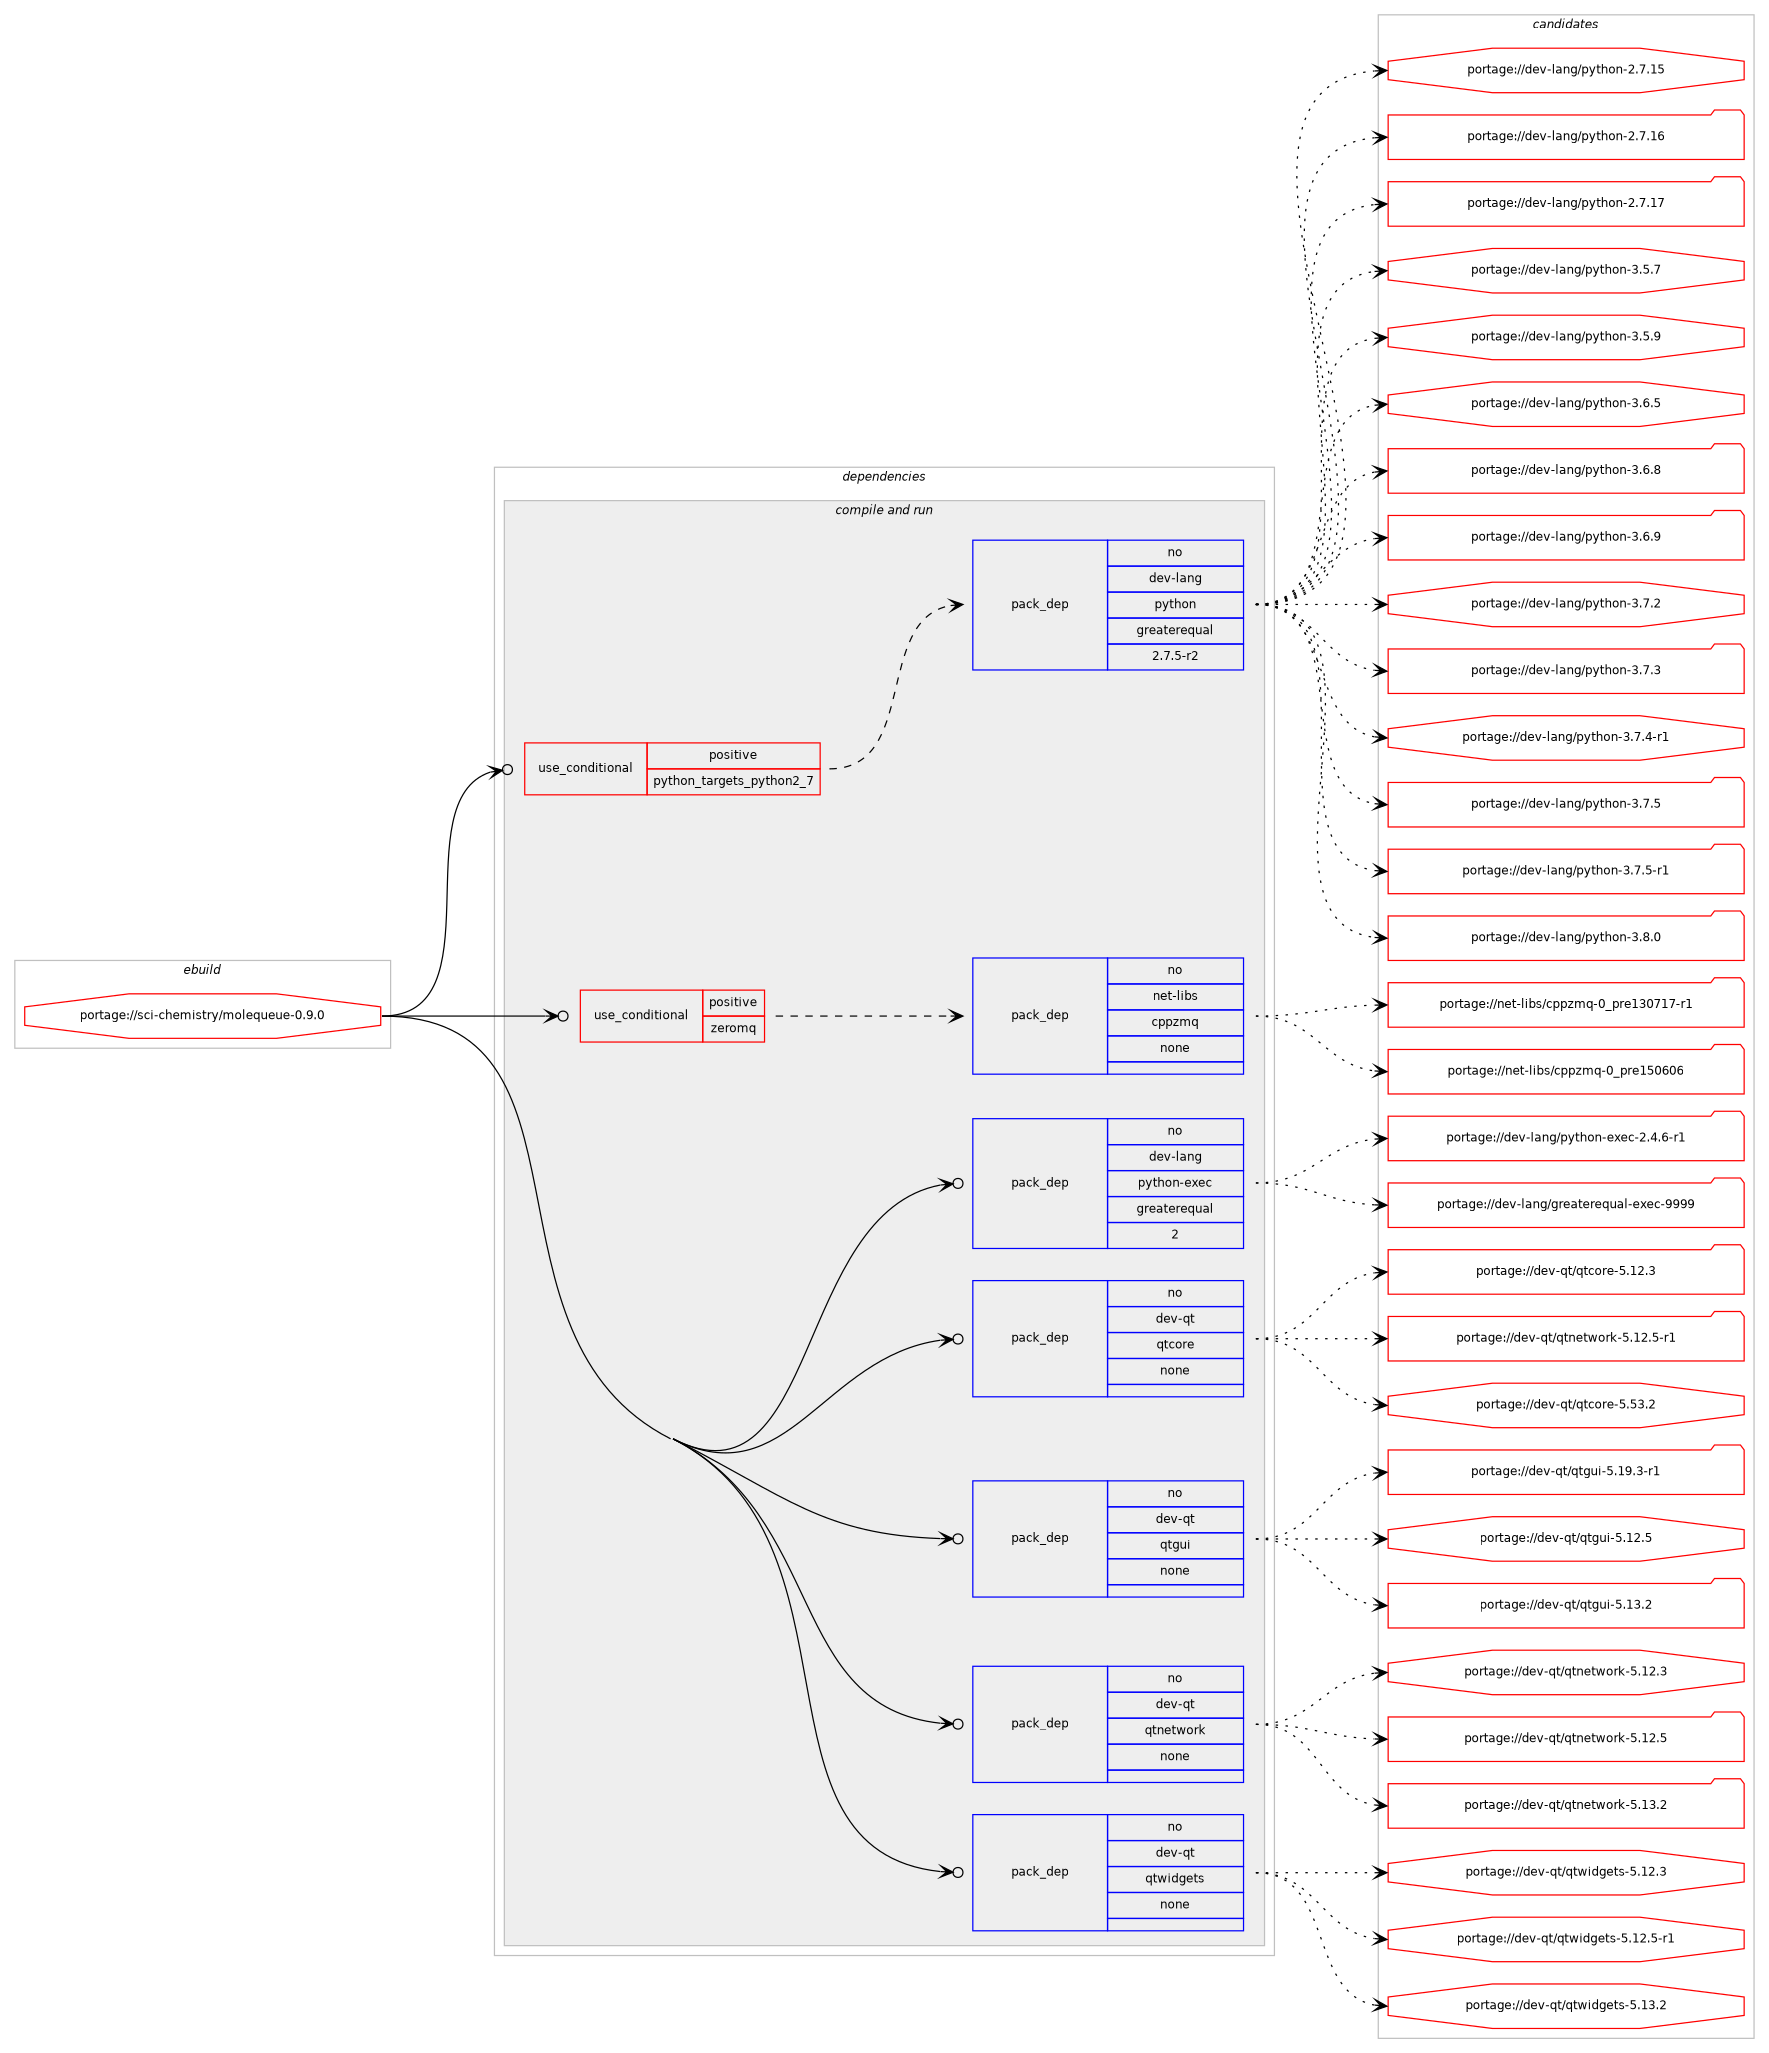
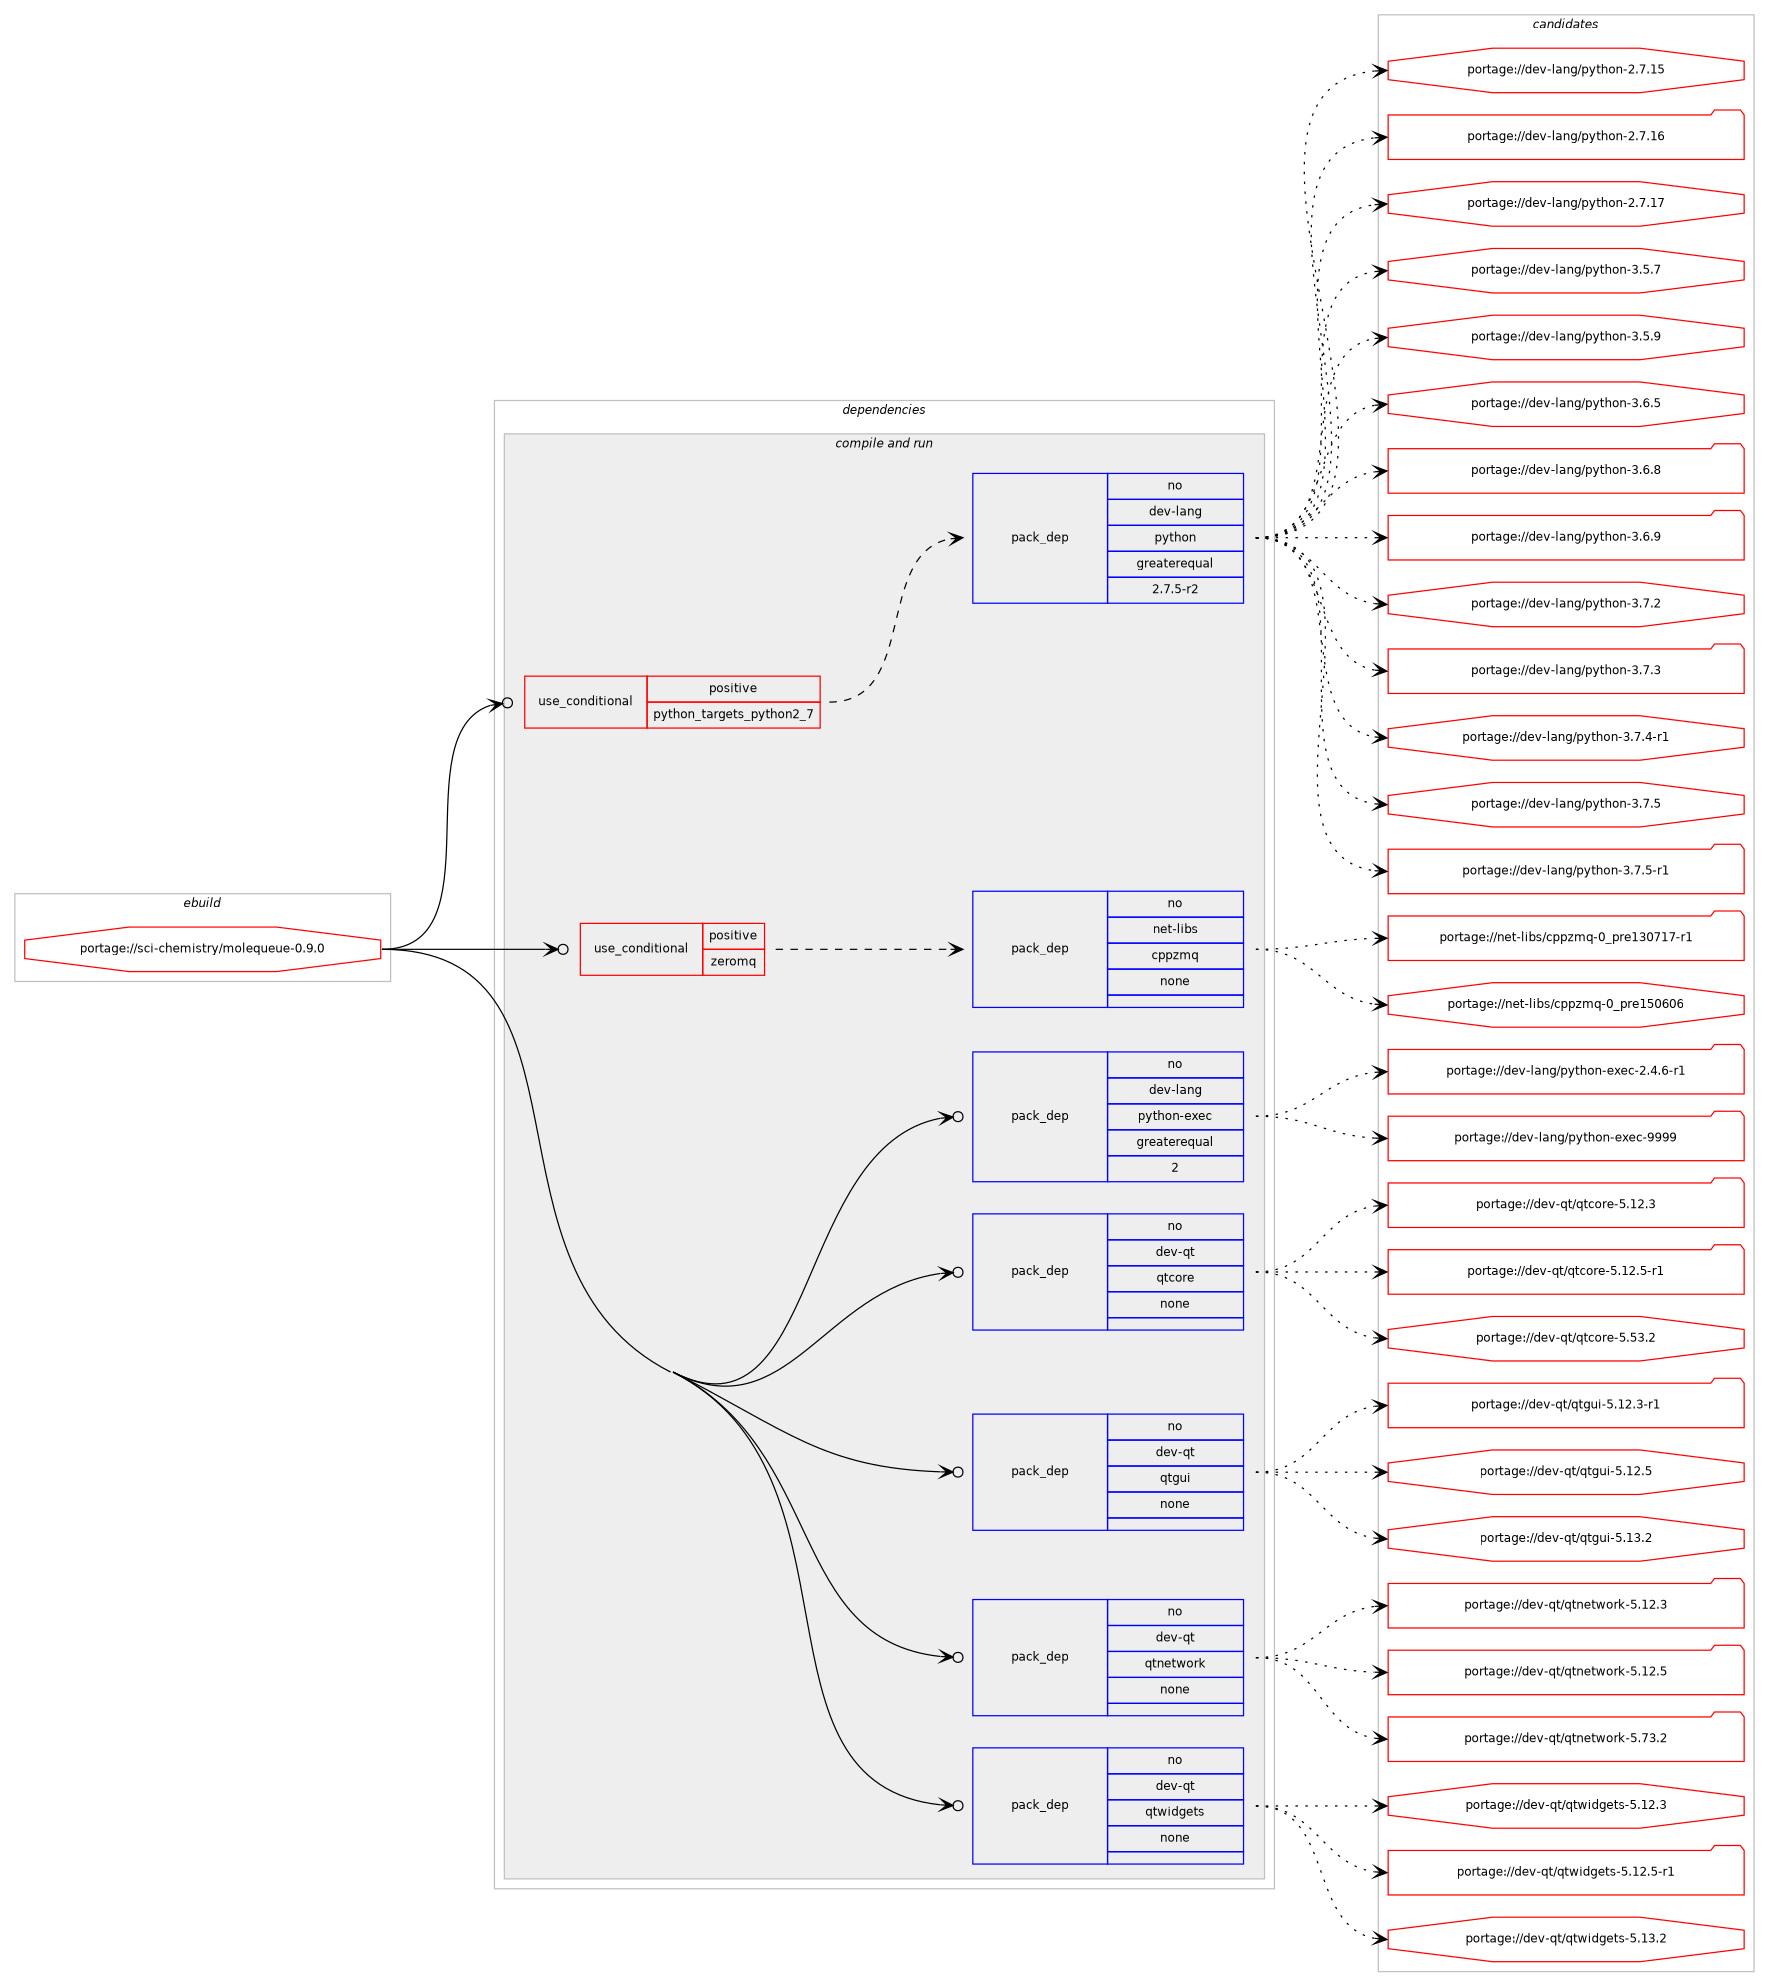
(1566, 204) -> (1566, 204)
(1566, 805) -> (1566, 805)
(1566, 938) -> none
(1566, 1072) -> (1566, 1005)
(1566, 1205) -> (1566, 1138)
(1566, 1339) -> (1566, 1272)
(1566, 1472) -> (1566, 1405)
(1566, 1606) -> (1566, 1539)
(1566, 1672) -> (1566, 1606)
(1566, 1806) -> (1566, 1739)
(1566, 1939) -> (1566, 1873)
